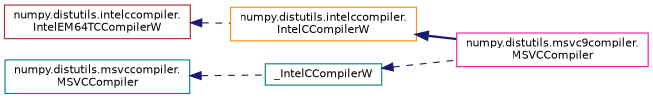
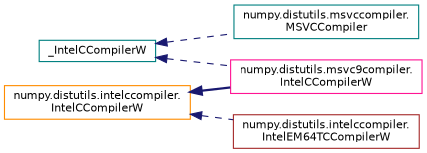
(216, 23) -> (217, 118)
(552, 50) -> (326, 77)
(233, 75) -> (200, 38)
